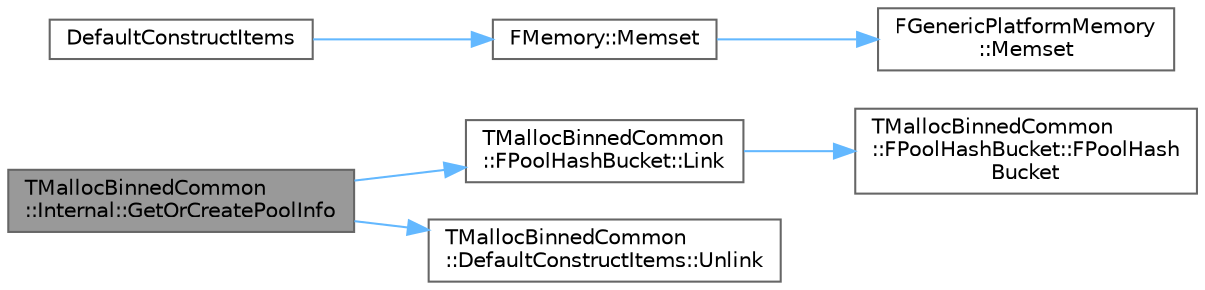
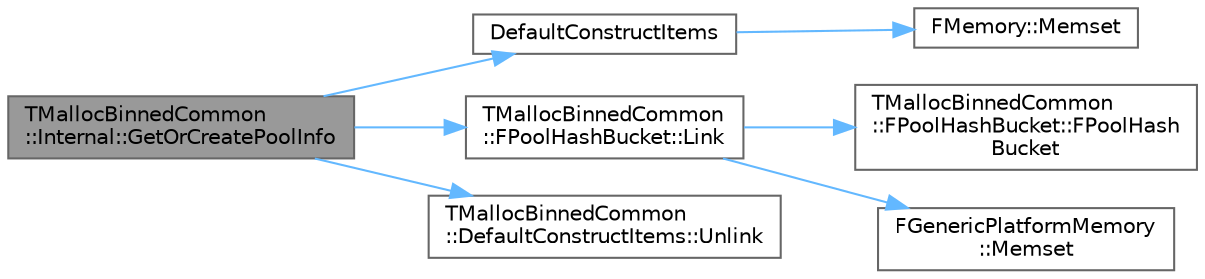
(787, 39) -> (805, 181)
none -> (408, 77)
